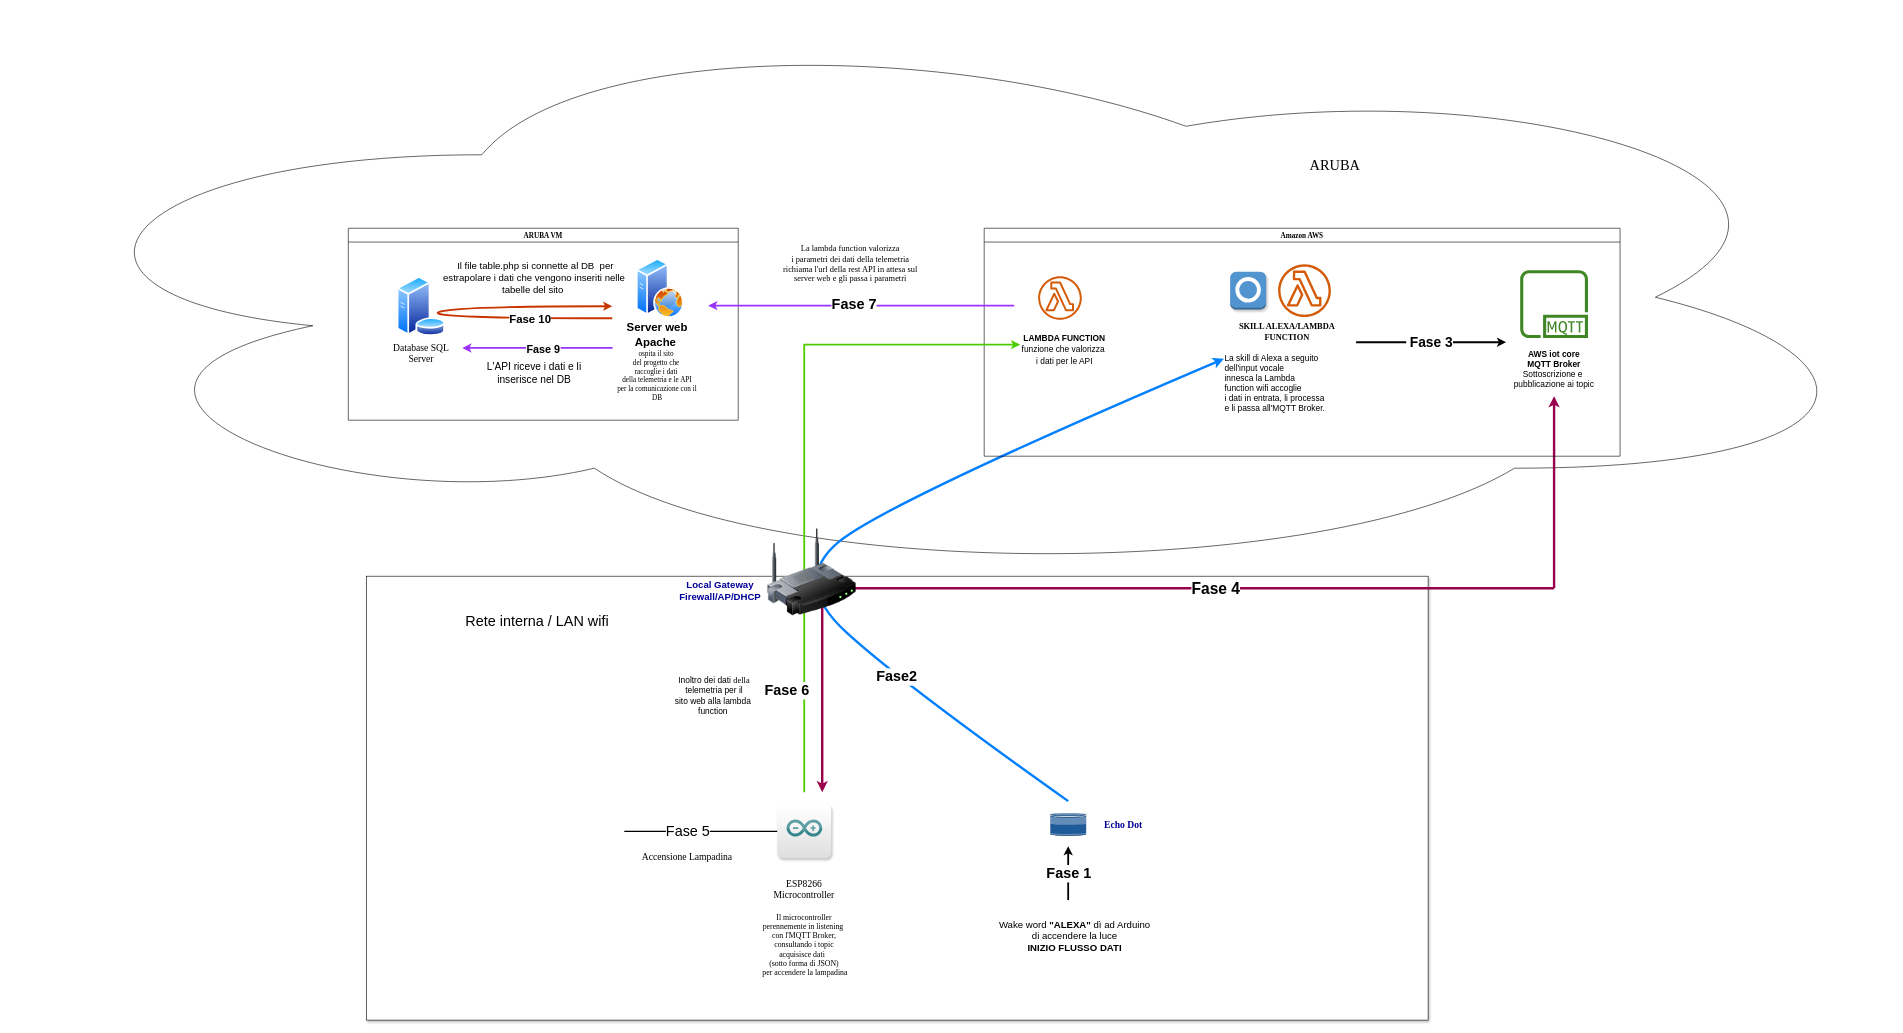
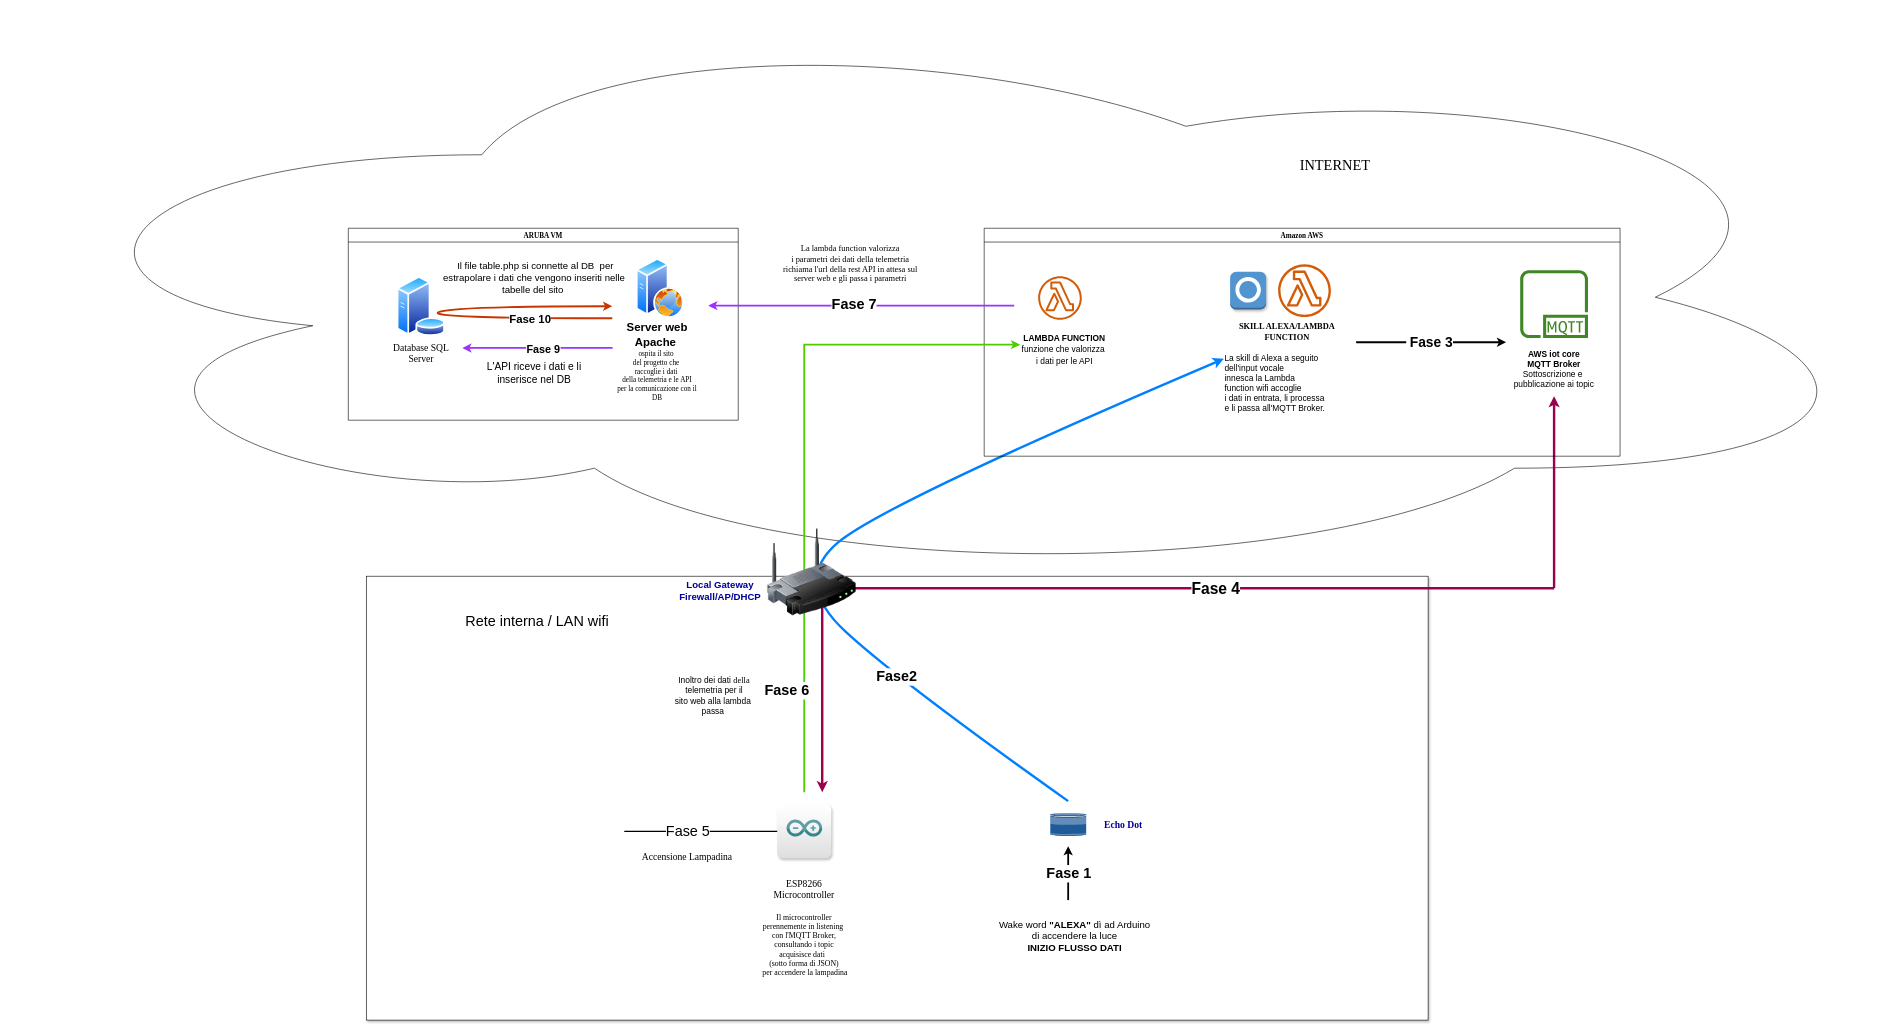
(1335, 165) -> (1335, 165)
(714, 690) -> (714, 690)
